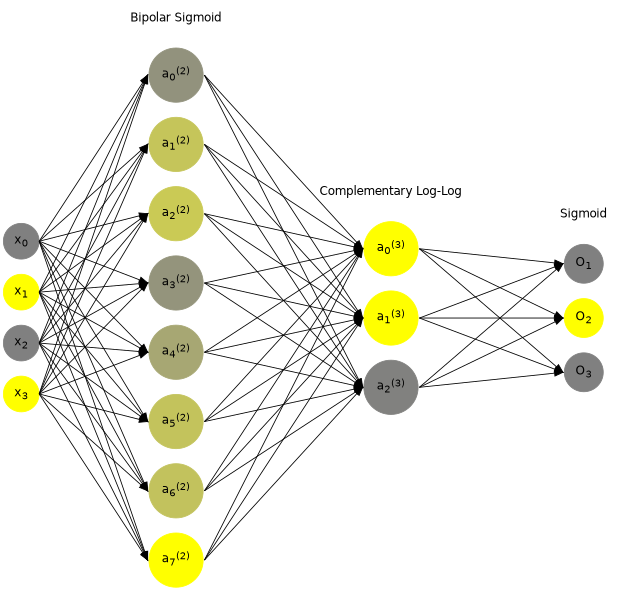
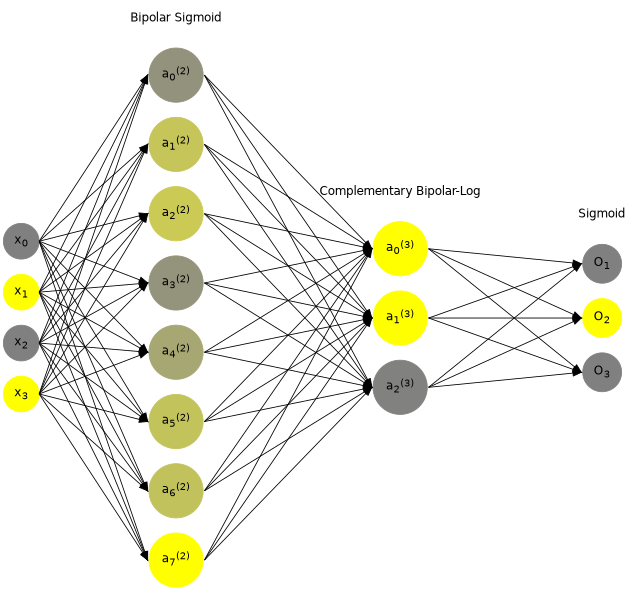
(391, 192) -> (400, 192)
